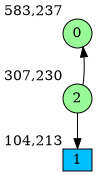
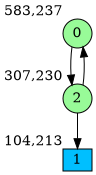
none -> (71, 61)
